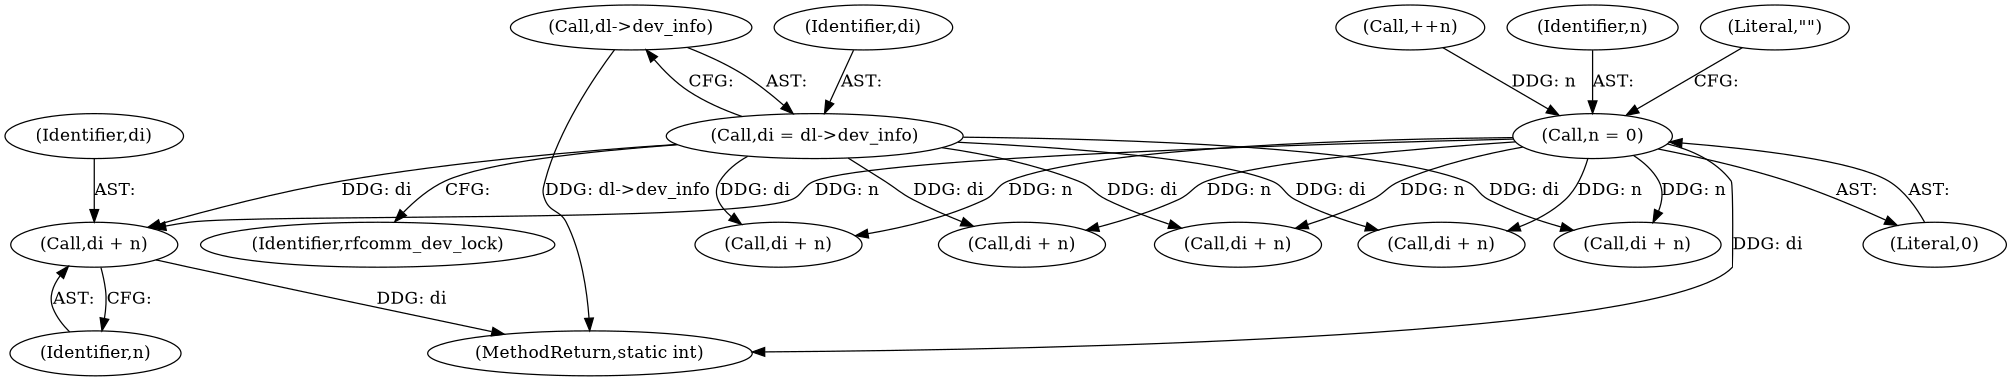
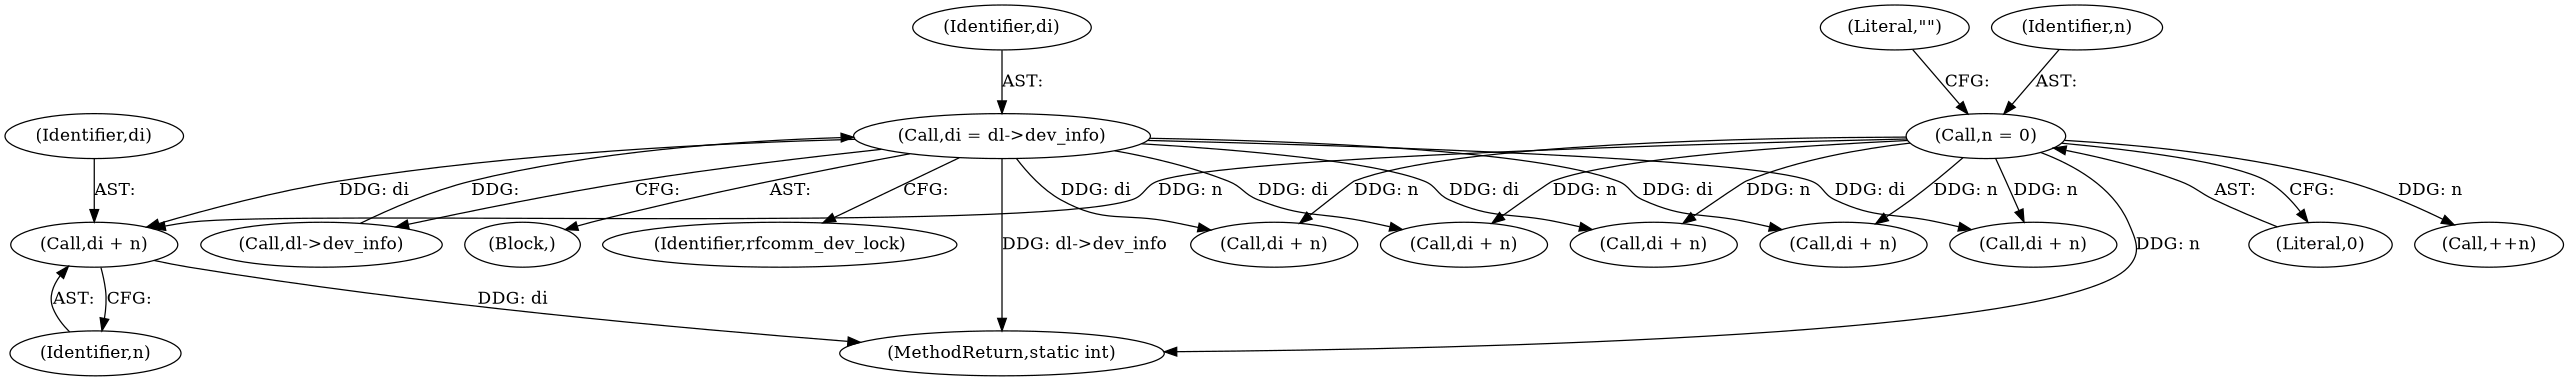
(1495, 78) -> (2258, 162)
(790, 82) -> (498, 190)
(545, 181) -> (1002, 238)
(1860, 190) -> (2315, 190)
none -> (523, 245)
(1768, 245) -> (2168, 245)
